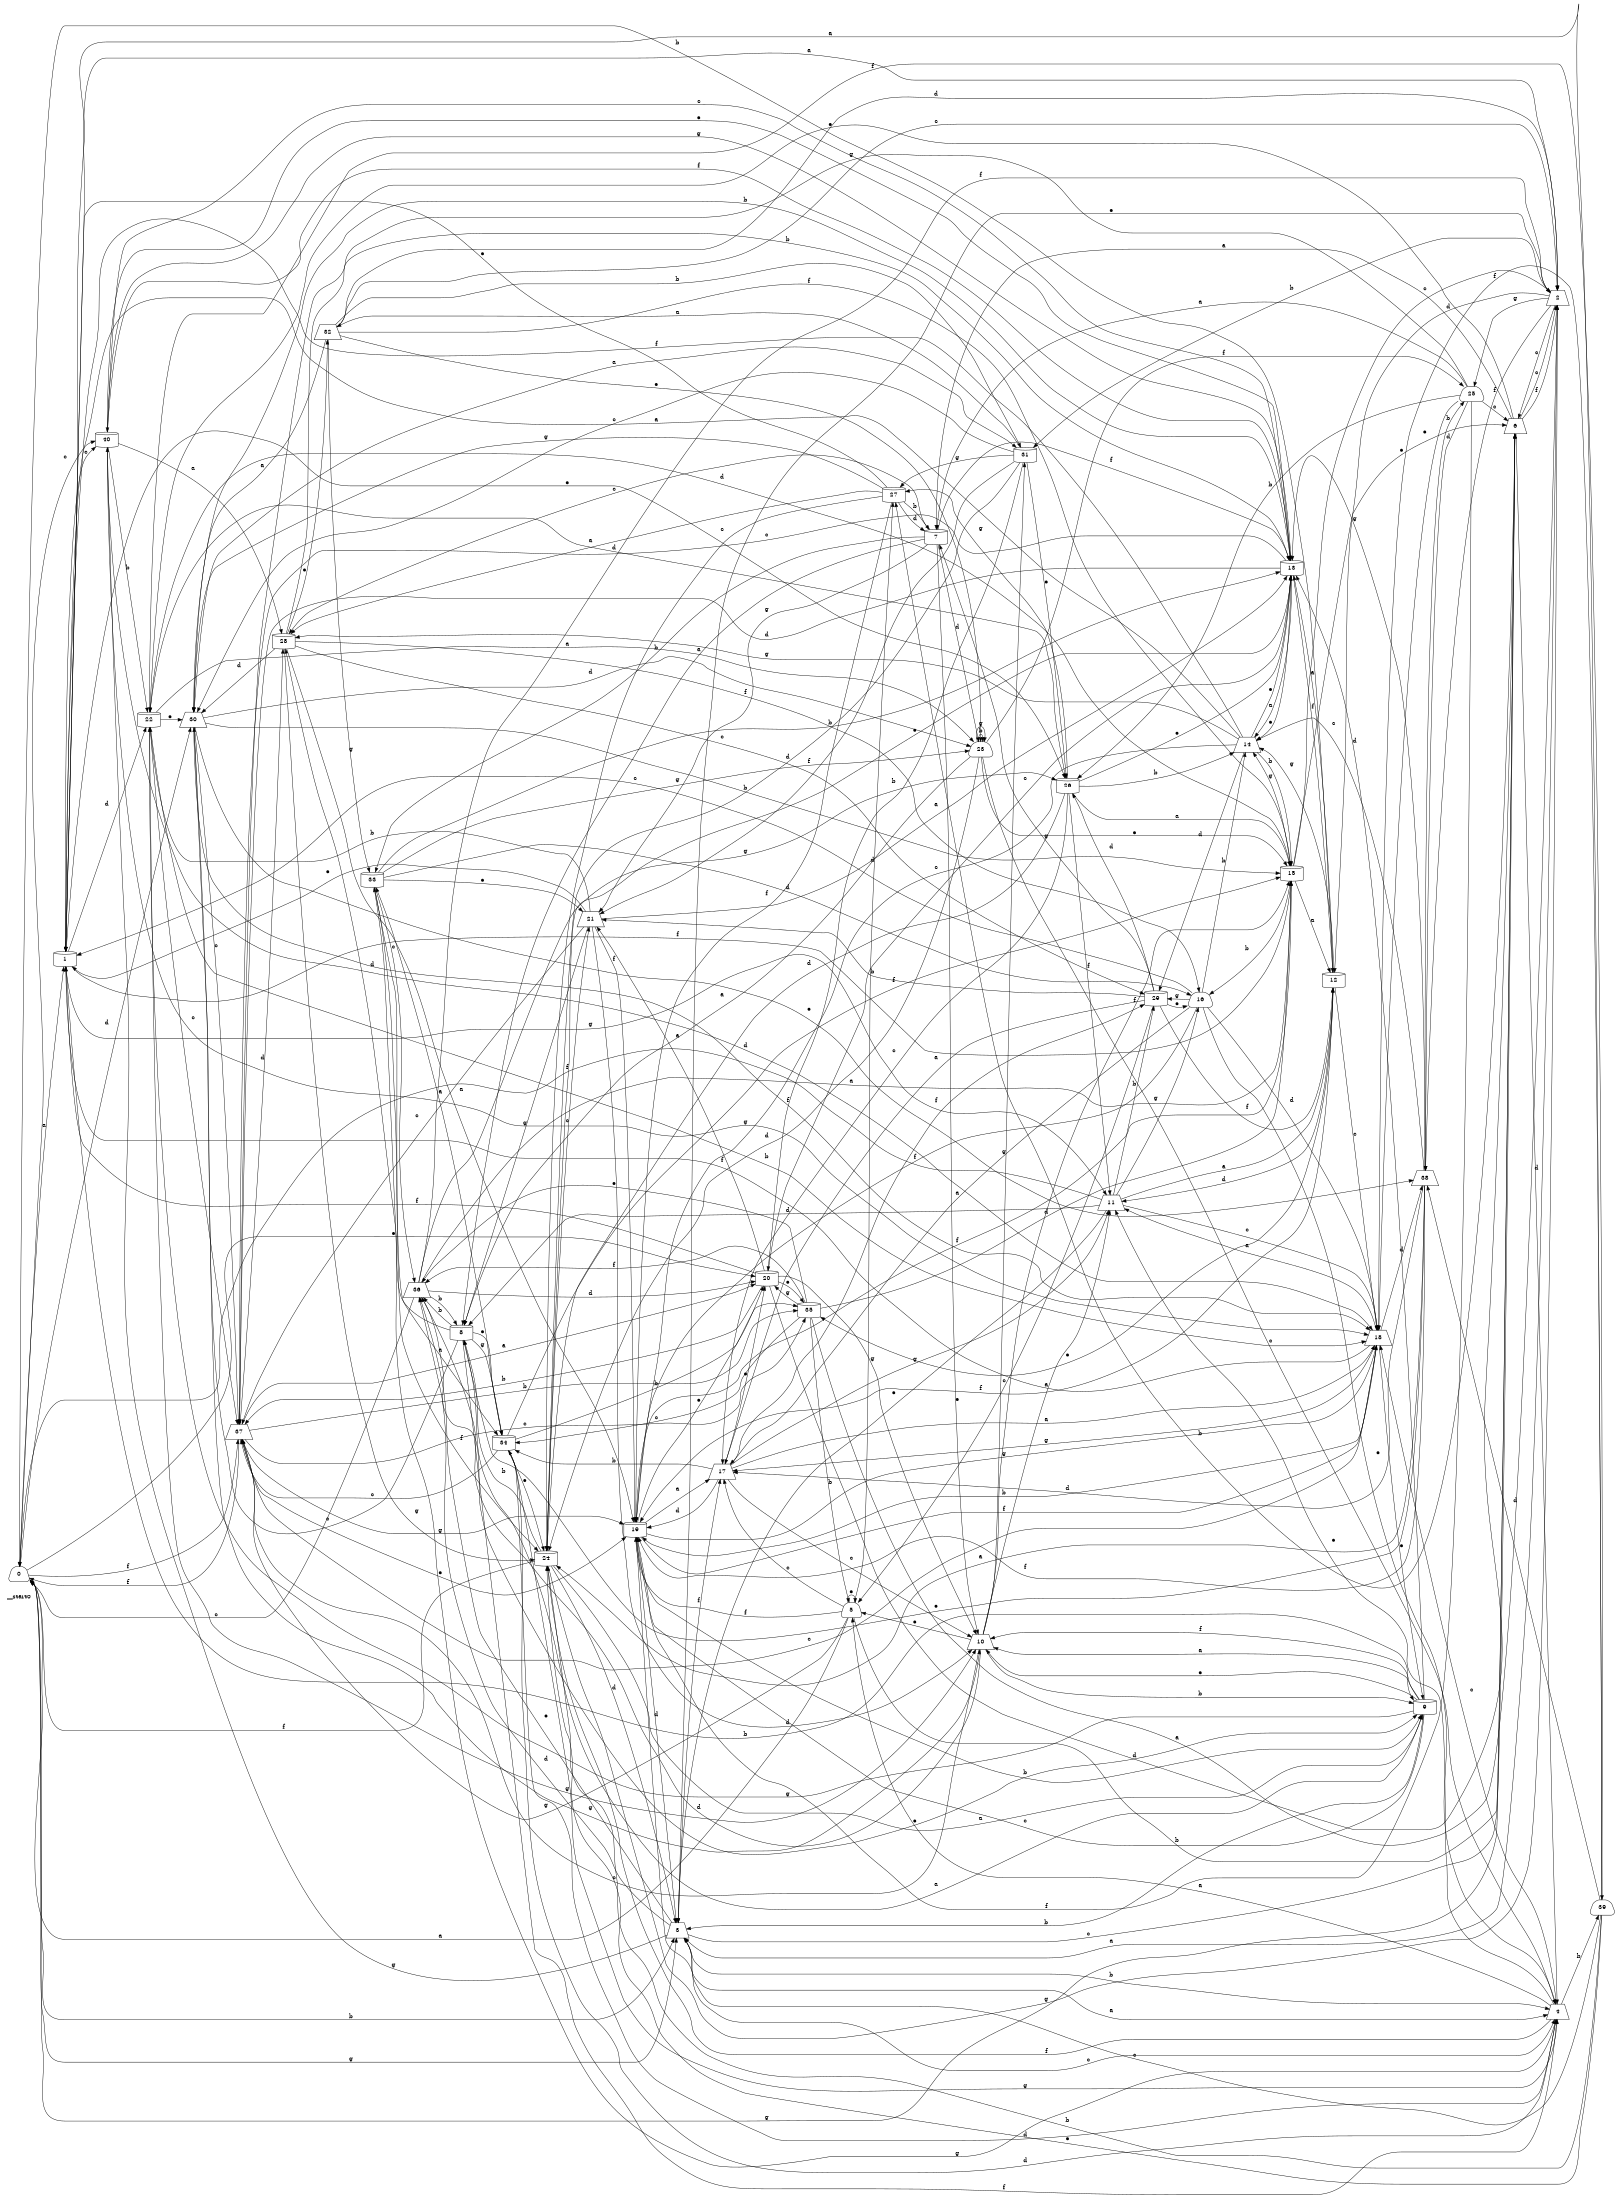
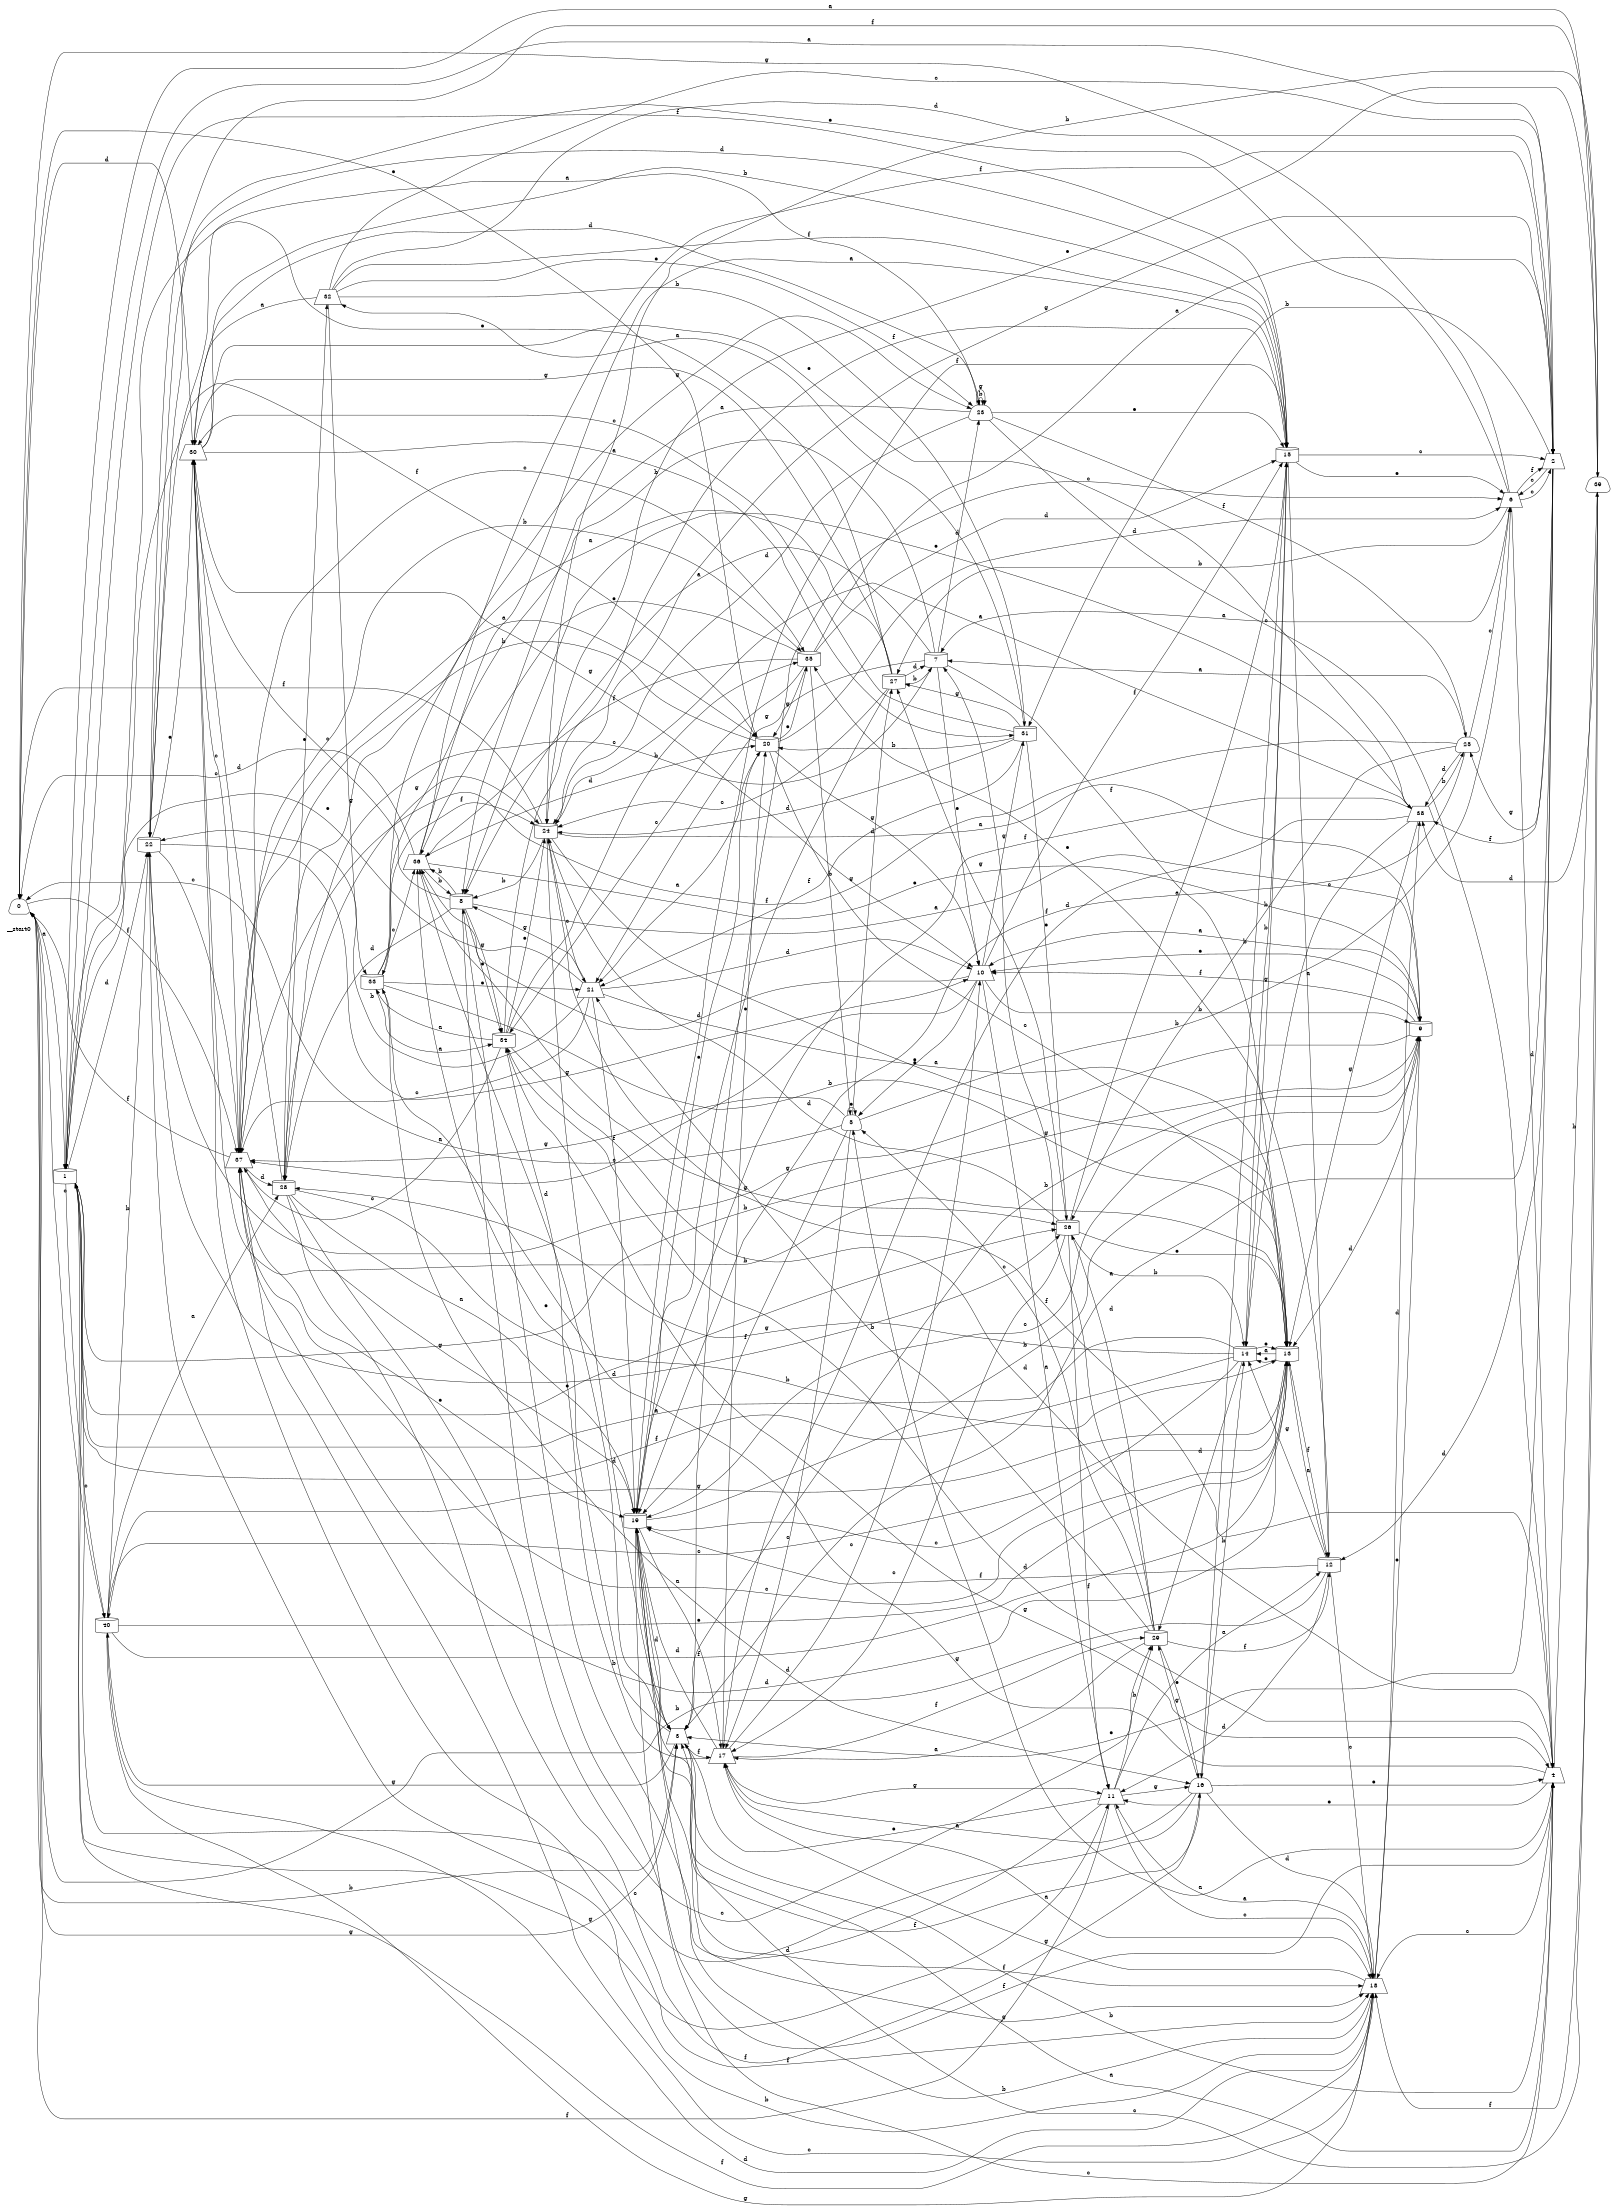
(1247, 745) -> (1245, 1354)
(1397, 859) -> none
